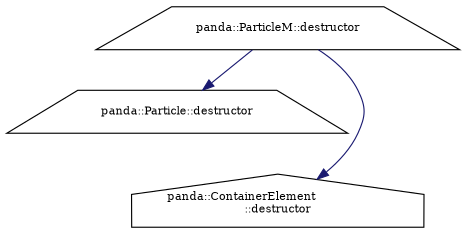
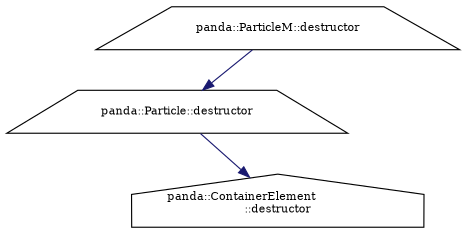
(364, 108) -> (221, 152)
